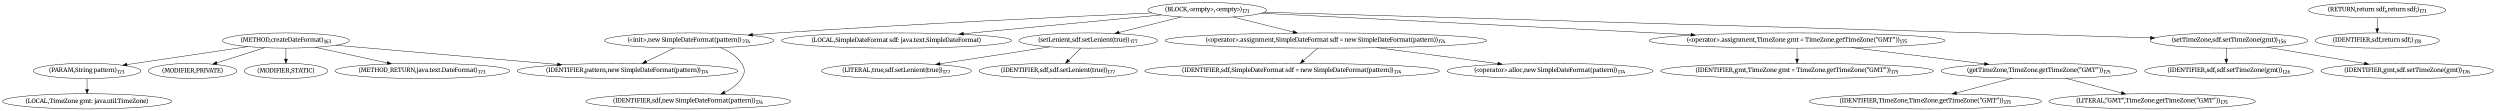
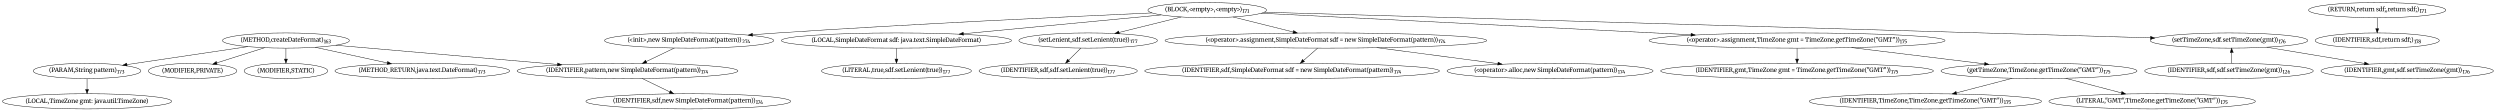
(2282, 40) -> (2282, 40)
(2226, 54) -> (2232, 58)
(995, 55) -> (896, 54)
(744, 69) -> (656, 85)
